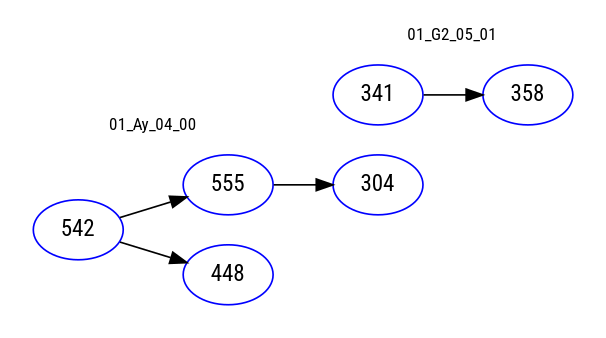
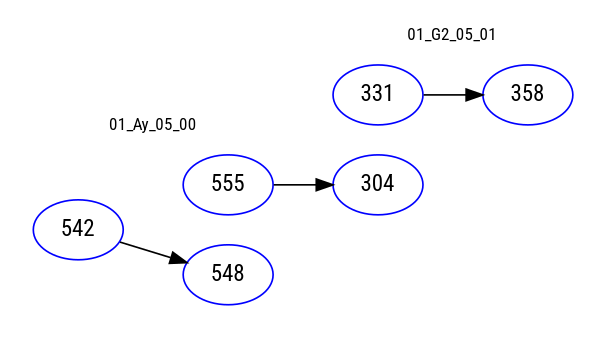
(378, 95) -> (378, 95)
(153, 126) -> (153, 126)
(145, 210) -> none
(228, 275) -> (228, 275)
